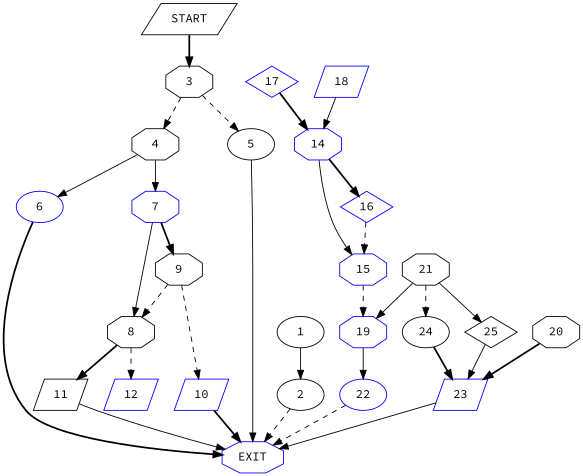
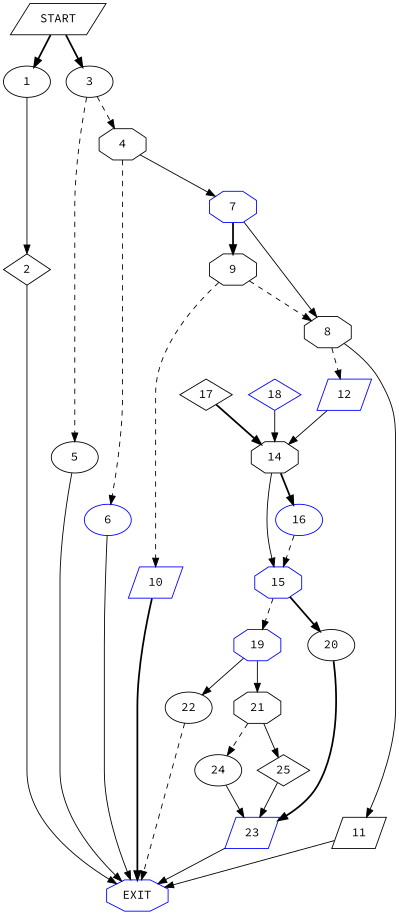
none -> (44, 47)
(189, 82) -> (90, 82)
(272, 82) -> (206, 395)
(341, 82) -> (275, 395)
(318, 144) -> (275, 457)
(101, 174) -> (123, 328)
(367, 207) -> (299, 520)
(398, 298) -> (257, 672)
(556, 332) -> (331, 645)
(101, 359) -> (396, 569)
(441, 359) -> (233, 797)
(301, 395) -> (27, 270)
(363, 395) -> (189, 708)
(25, 409) -> (104, 705)
(280, 422) -> (27, 599)
none -> (311, 425)
none -> (302, 611)
